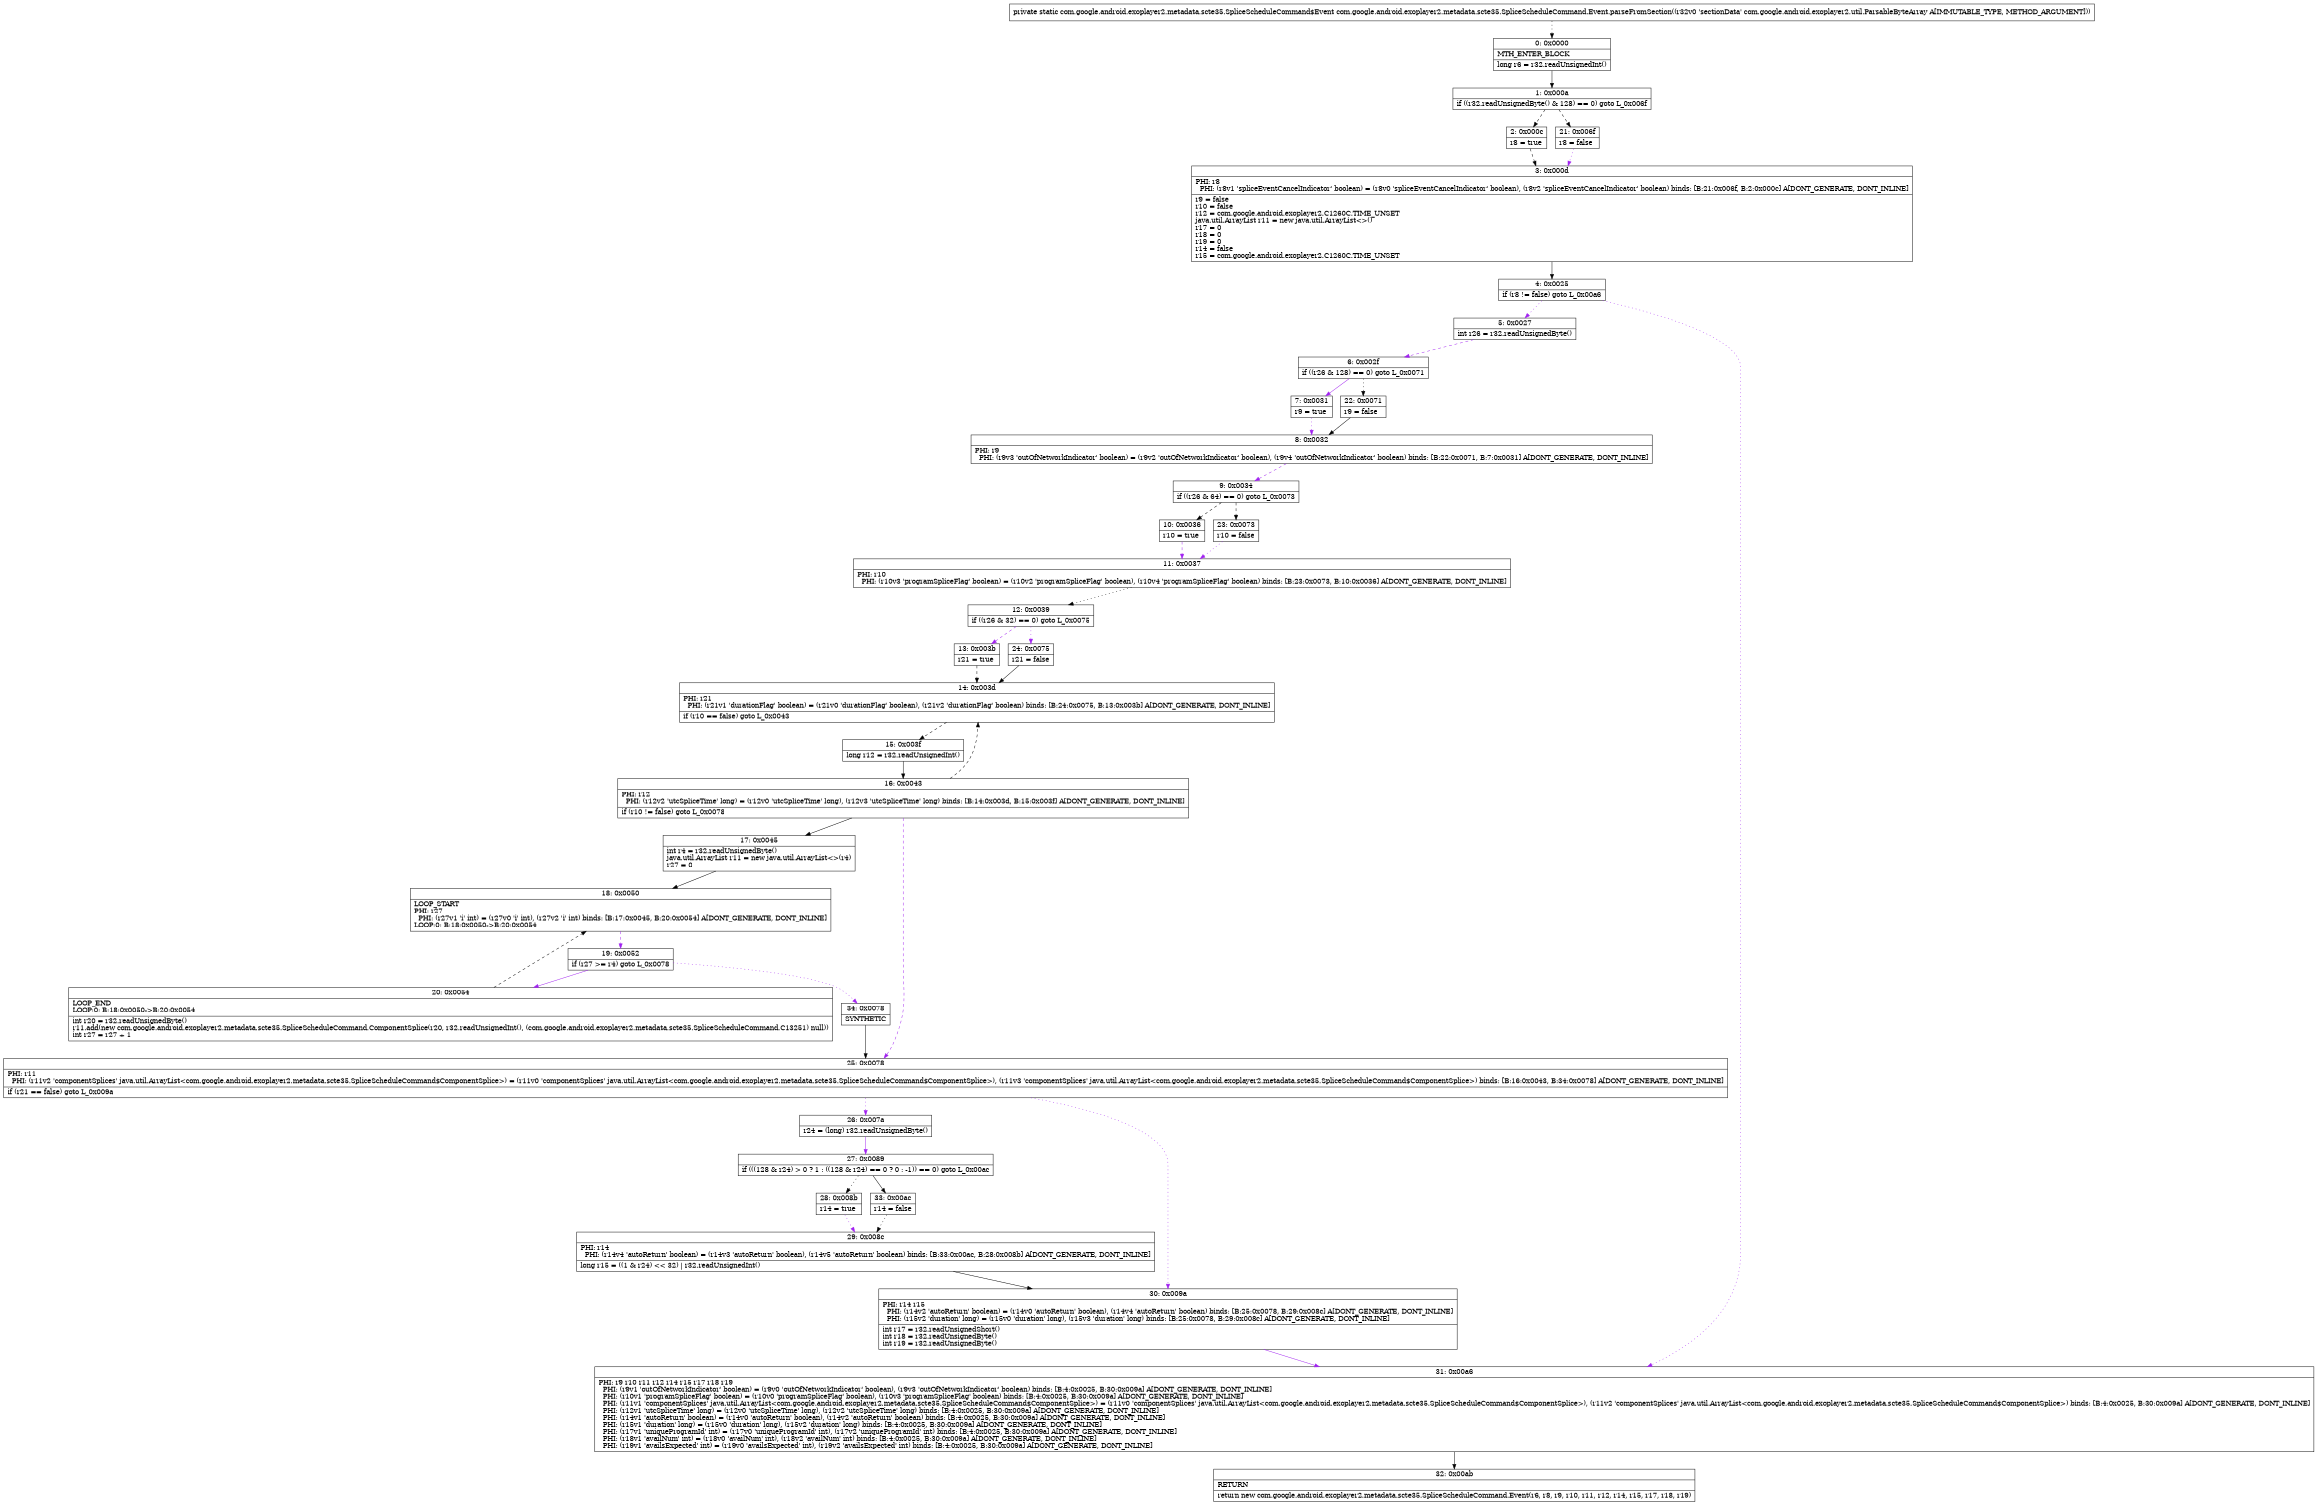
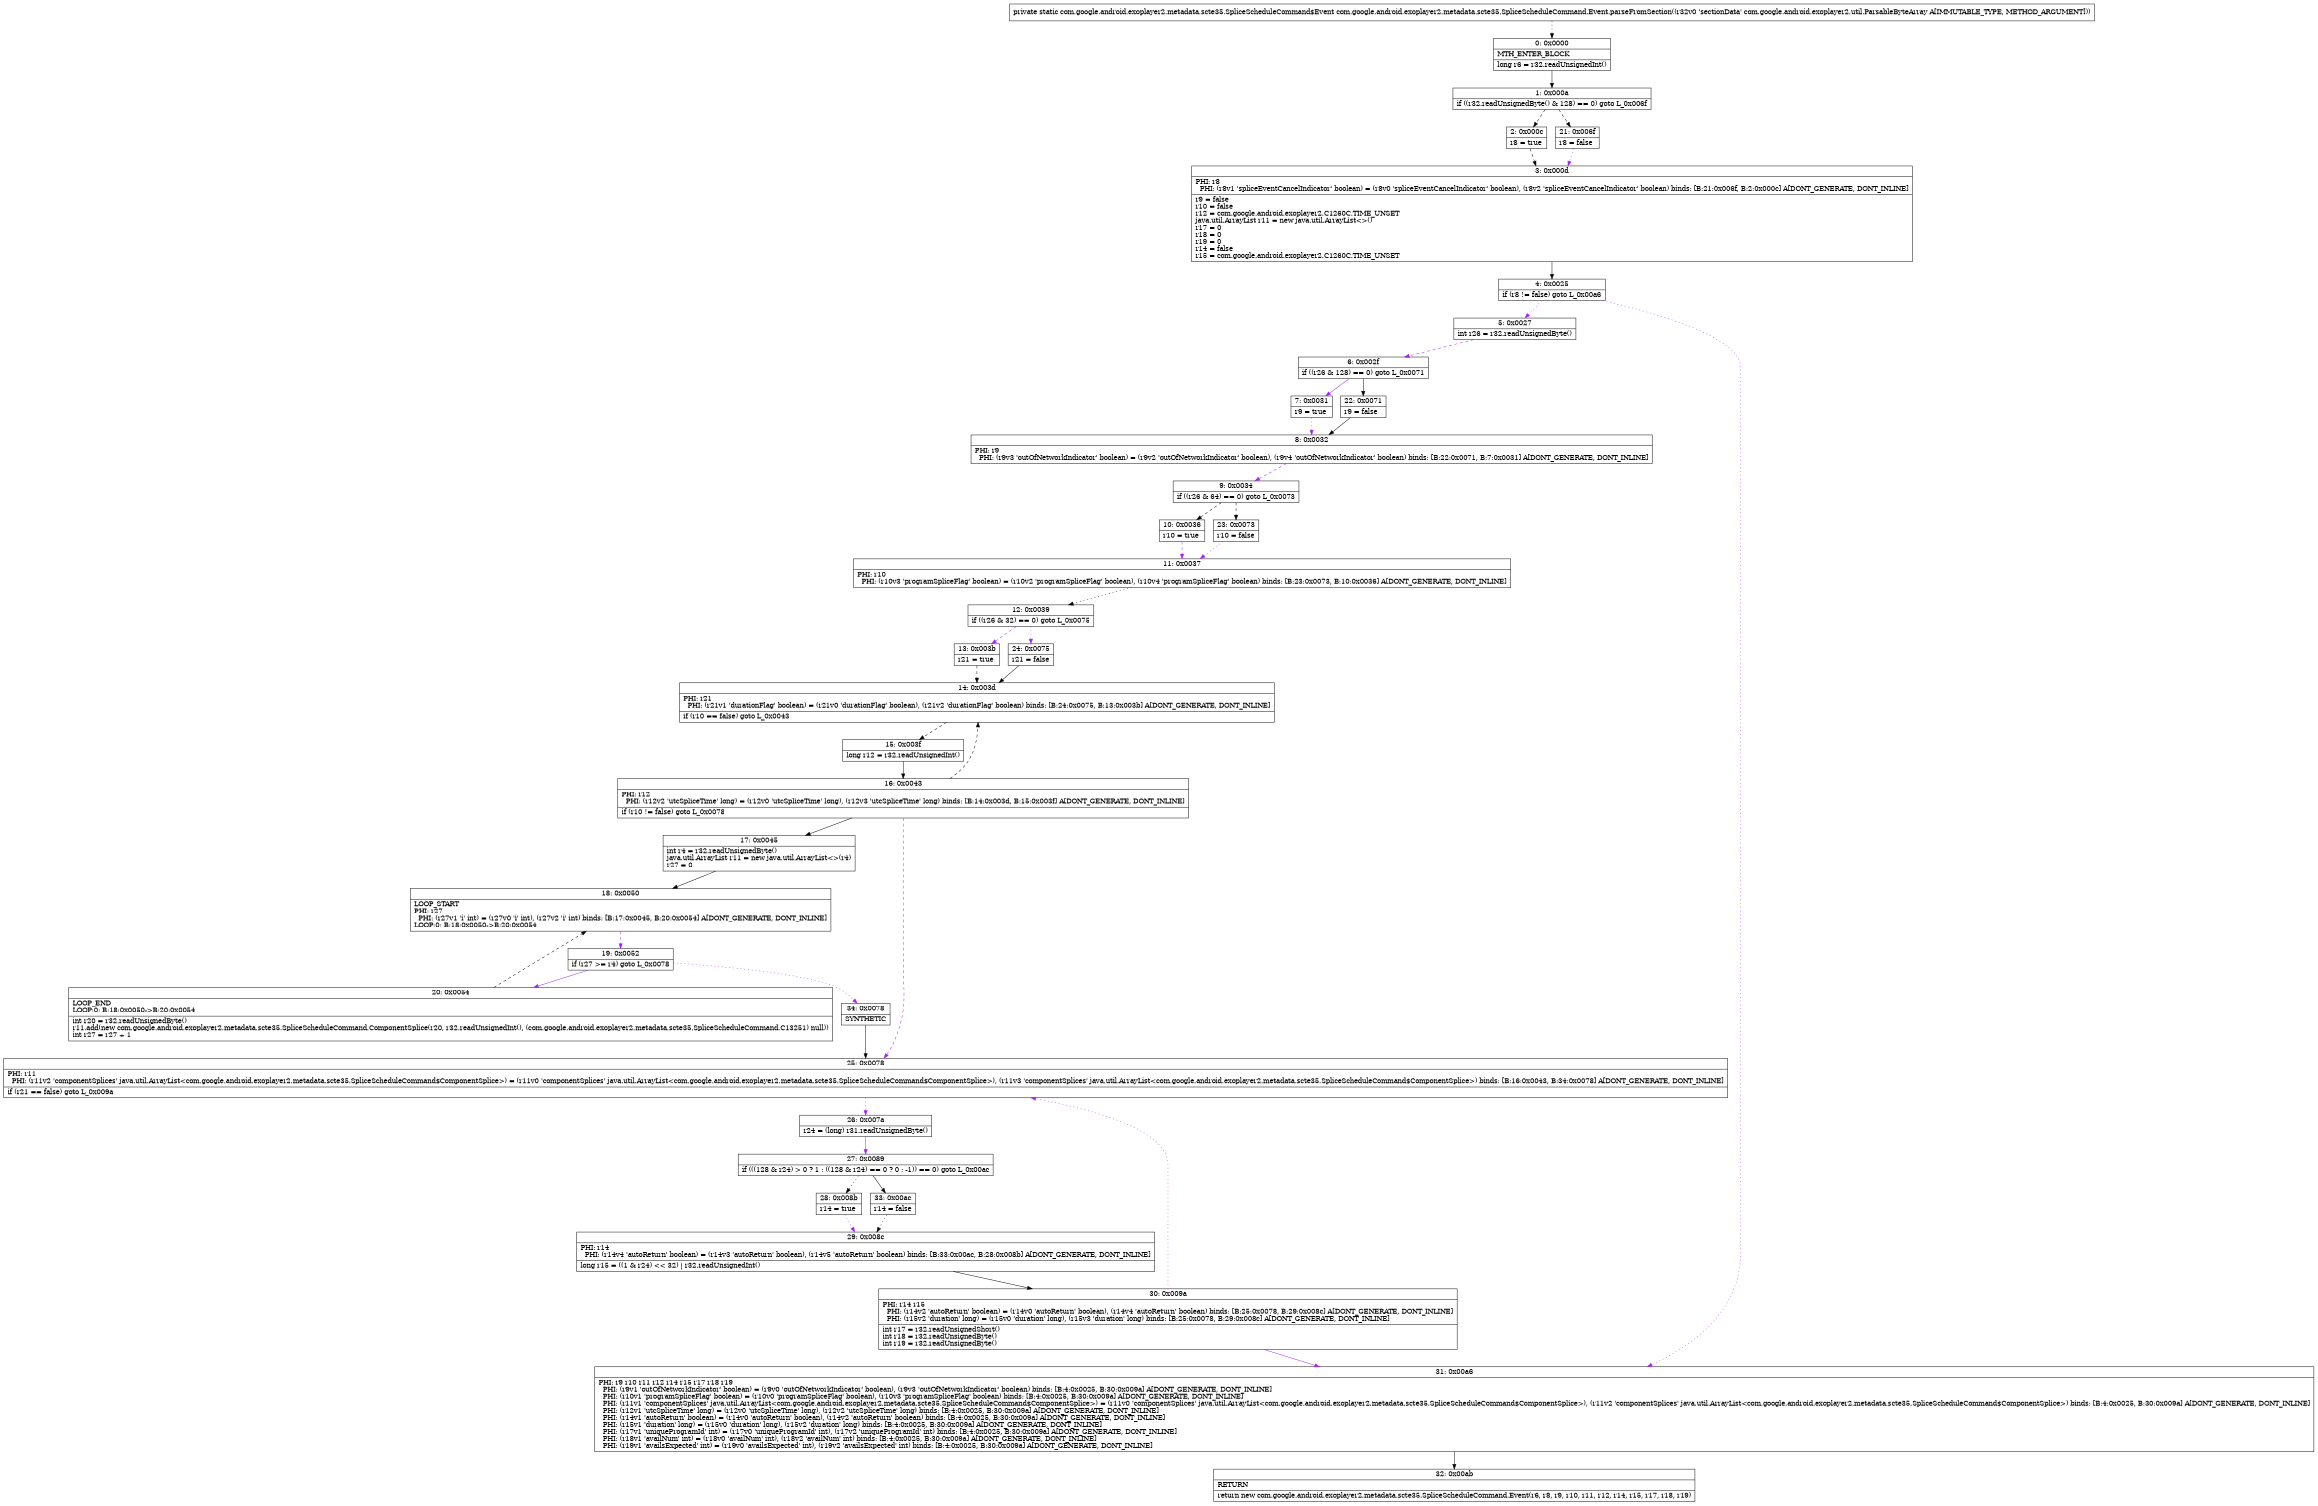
(1363, 385) -> (1363, 385)
(866, 1131) -> (866, 1131)
(1160, 1146) -> (1163, 1150)
